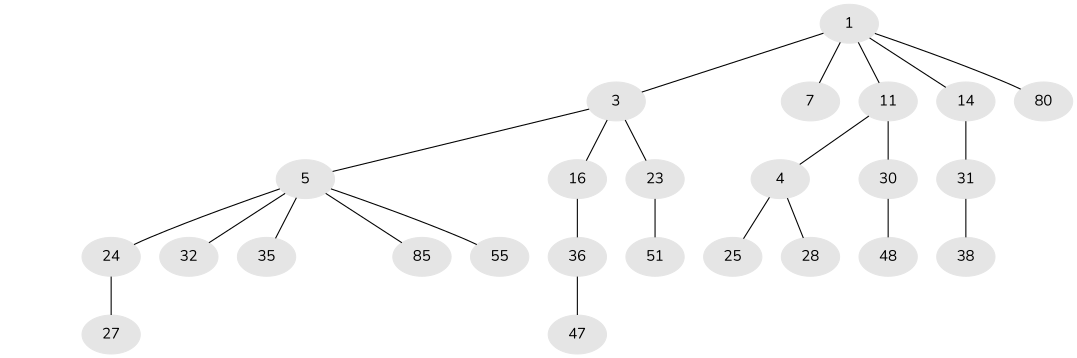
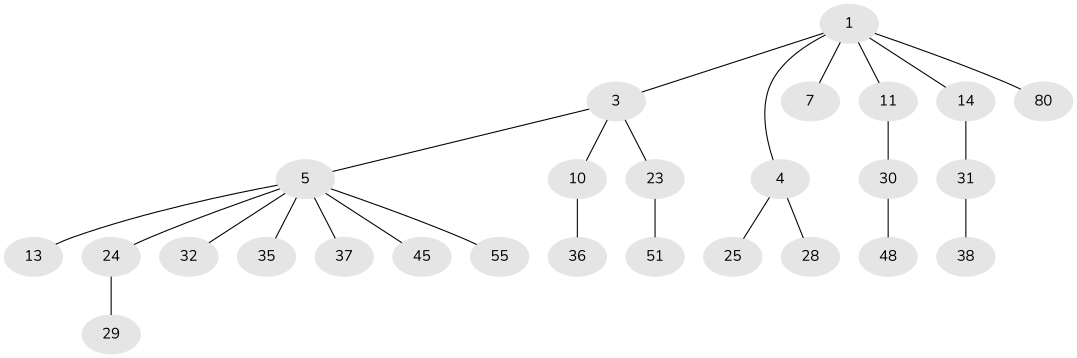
(834, 140) -> (770, 85)
(577, 179) -> (577, 179)
none -> (33, 257)
none -> (344, 257)
(422, 257) -> (422, 257)
(111, 335) -> (111, 335)
(577, 335) -> none
